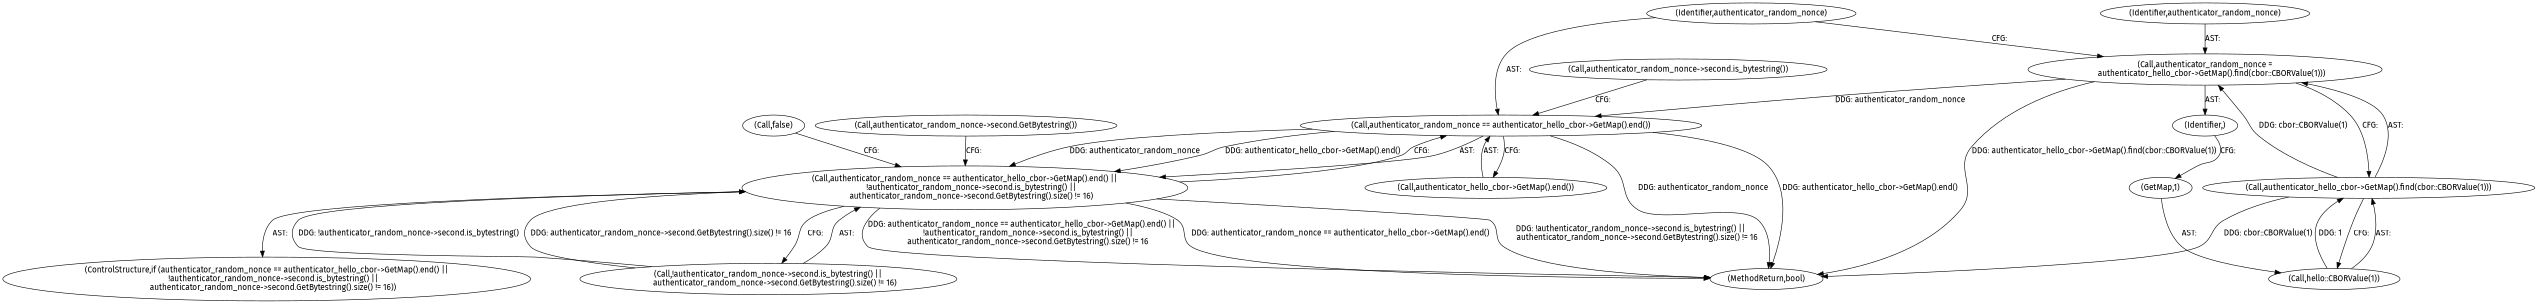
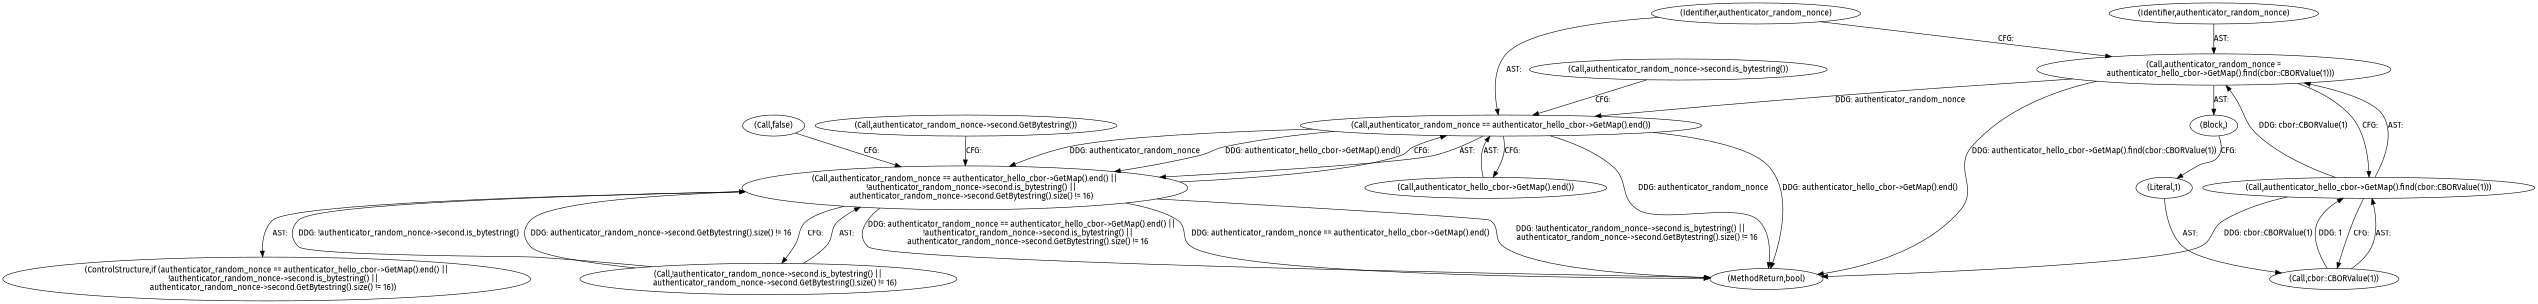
(2205, 126) -> (2214, 126)
(2161, 188) -> (2164, 188)
(2334, 279) -> (2334, 279)
